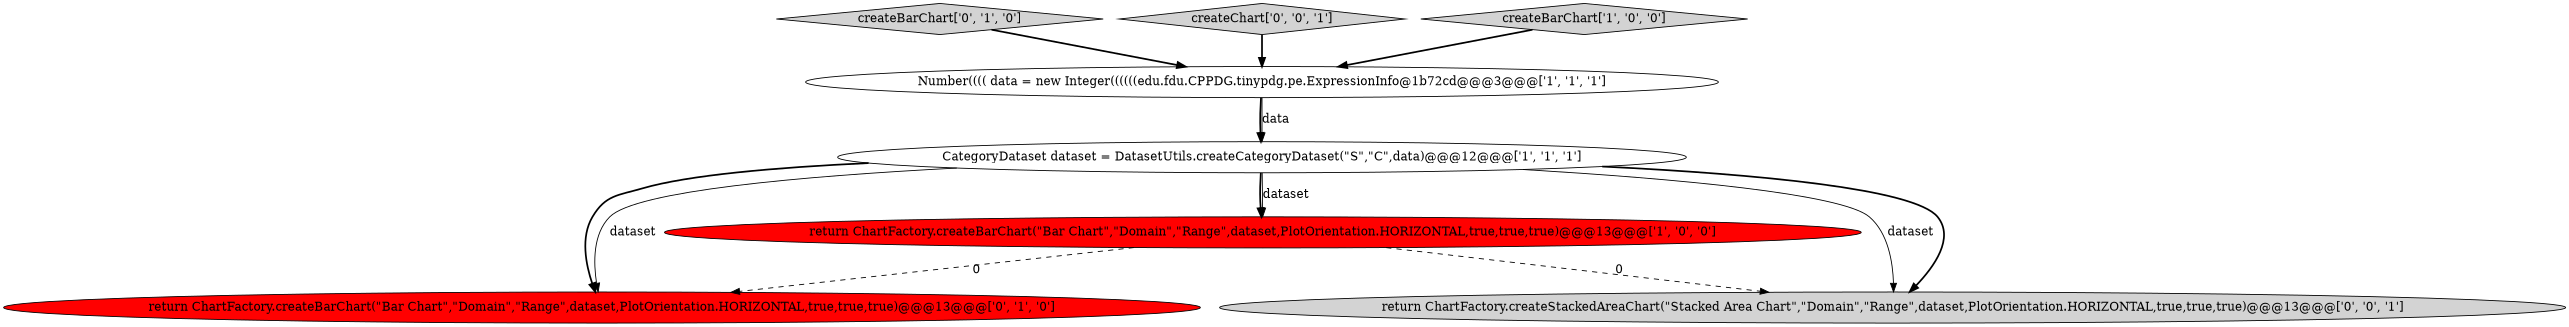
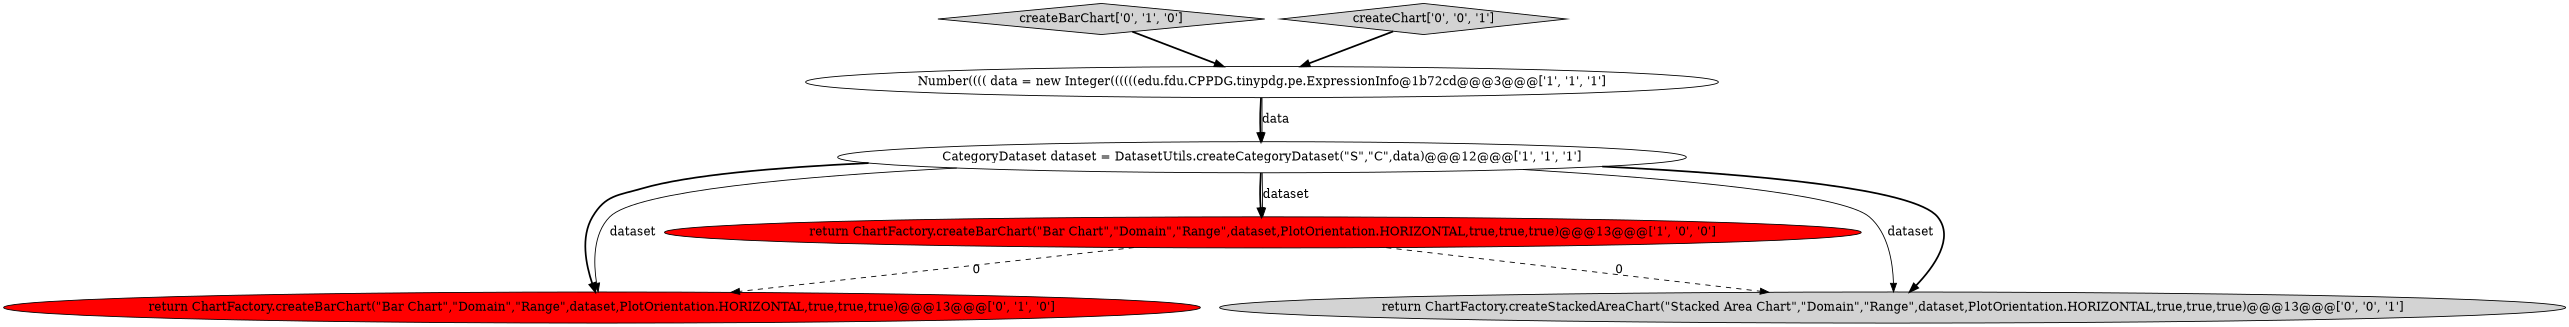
(1584, 19) -> none
